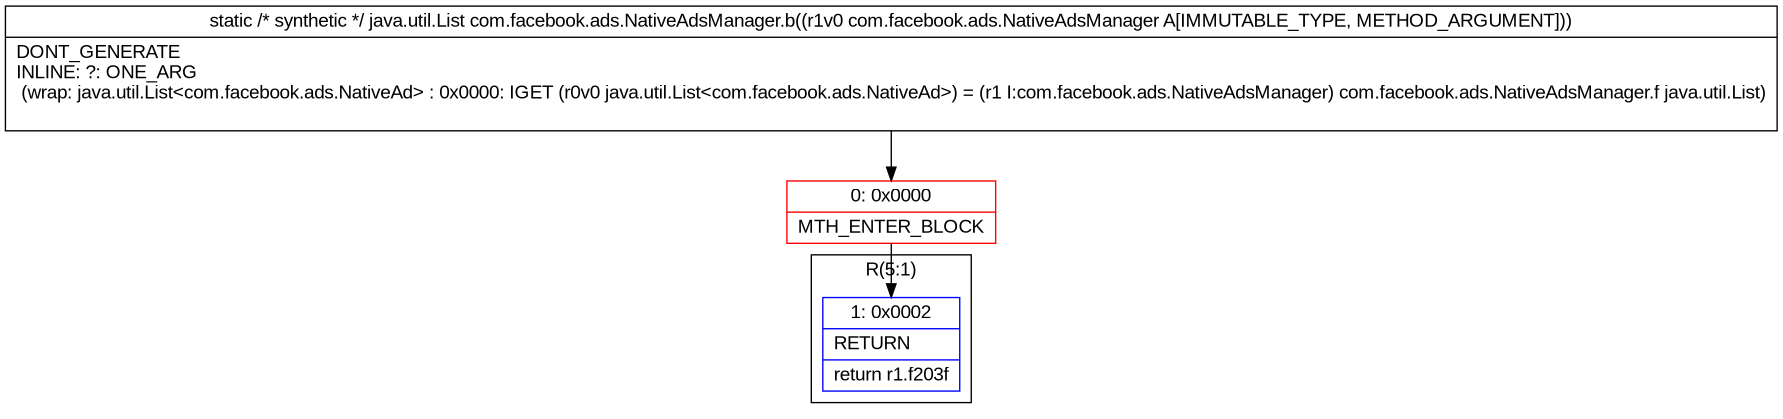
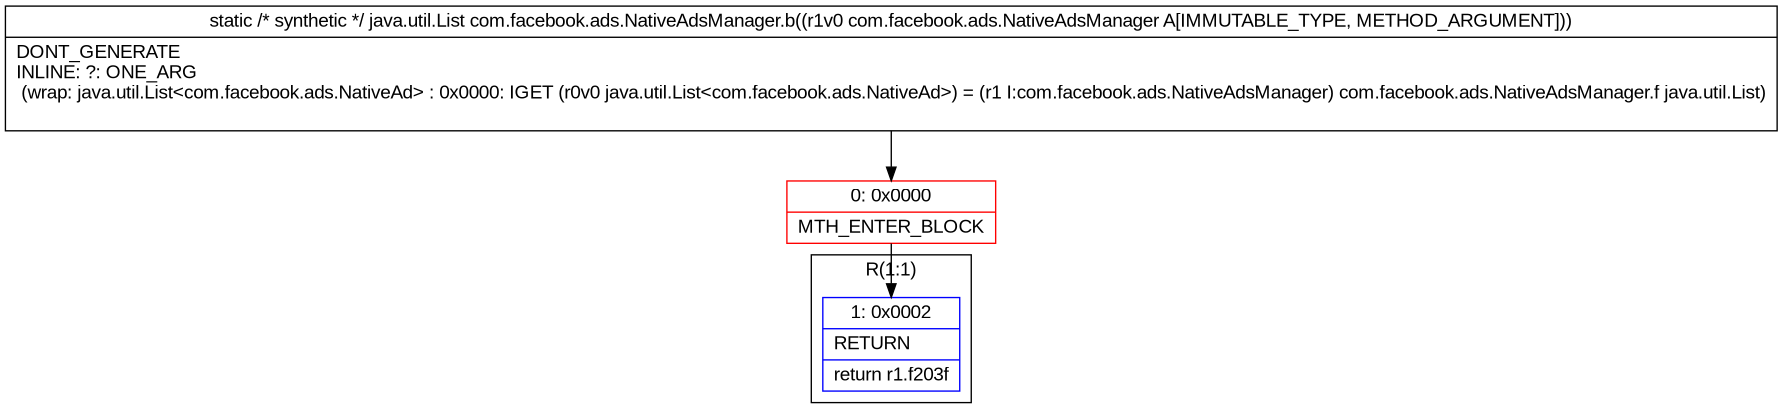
(891, 270) -> (891, 270)
